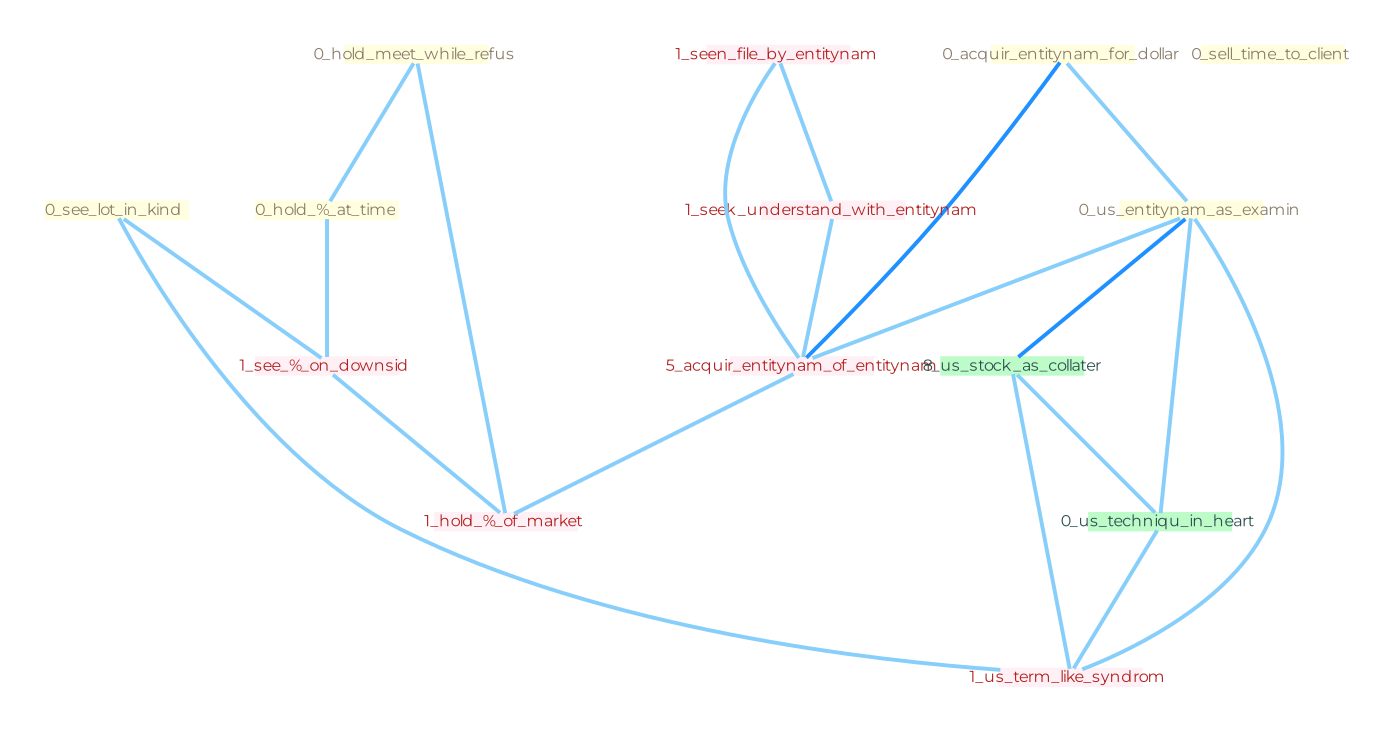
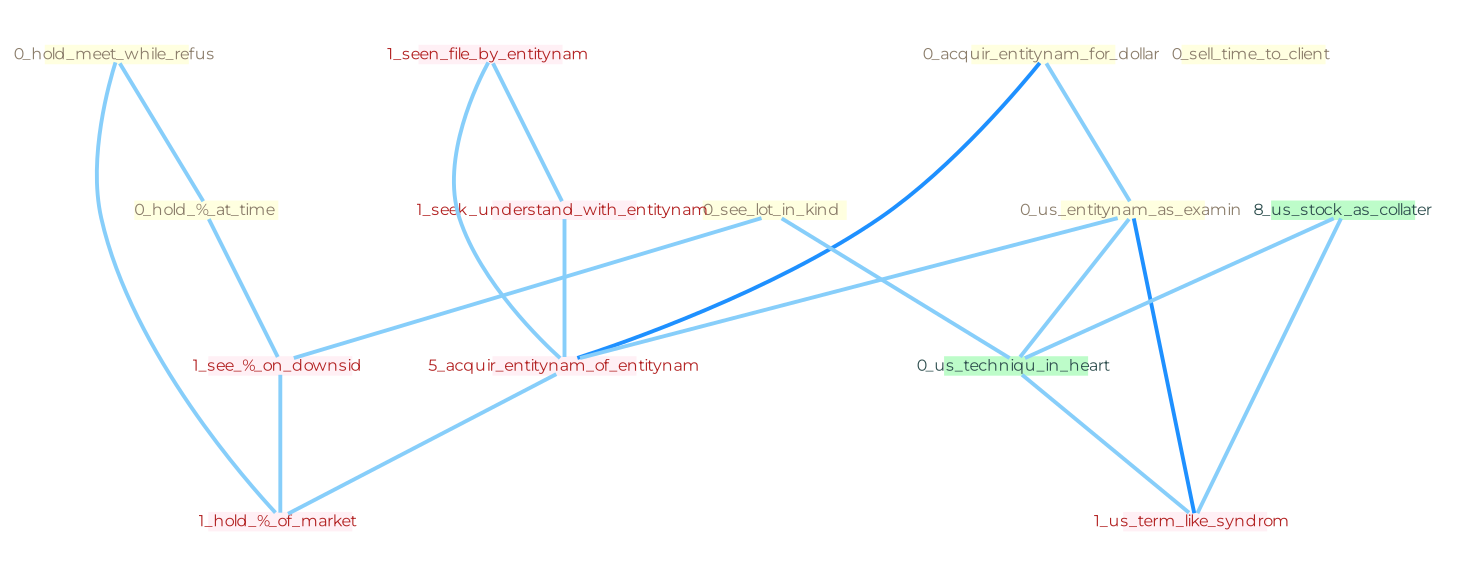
(1102, 288) -> none
(1280, 483) -> (1164, 366)
(490, 568) -> (913, 299)
